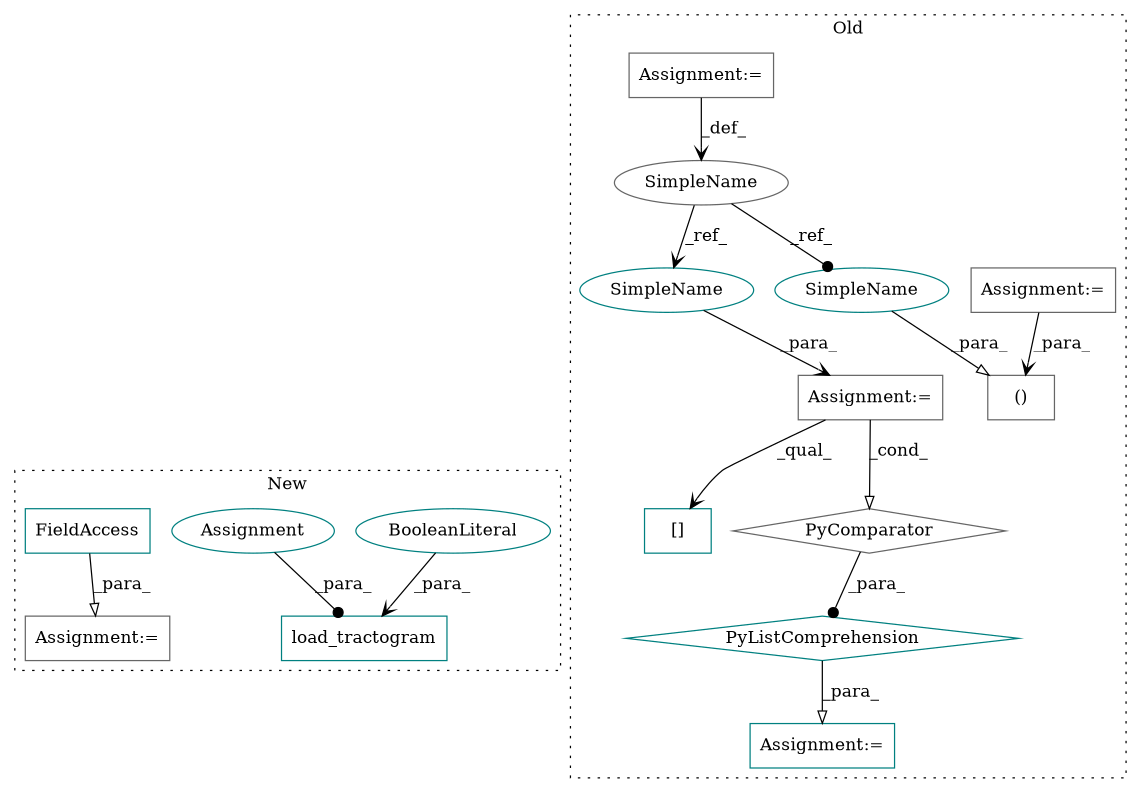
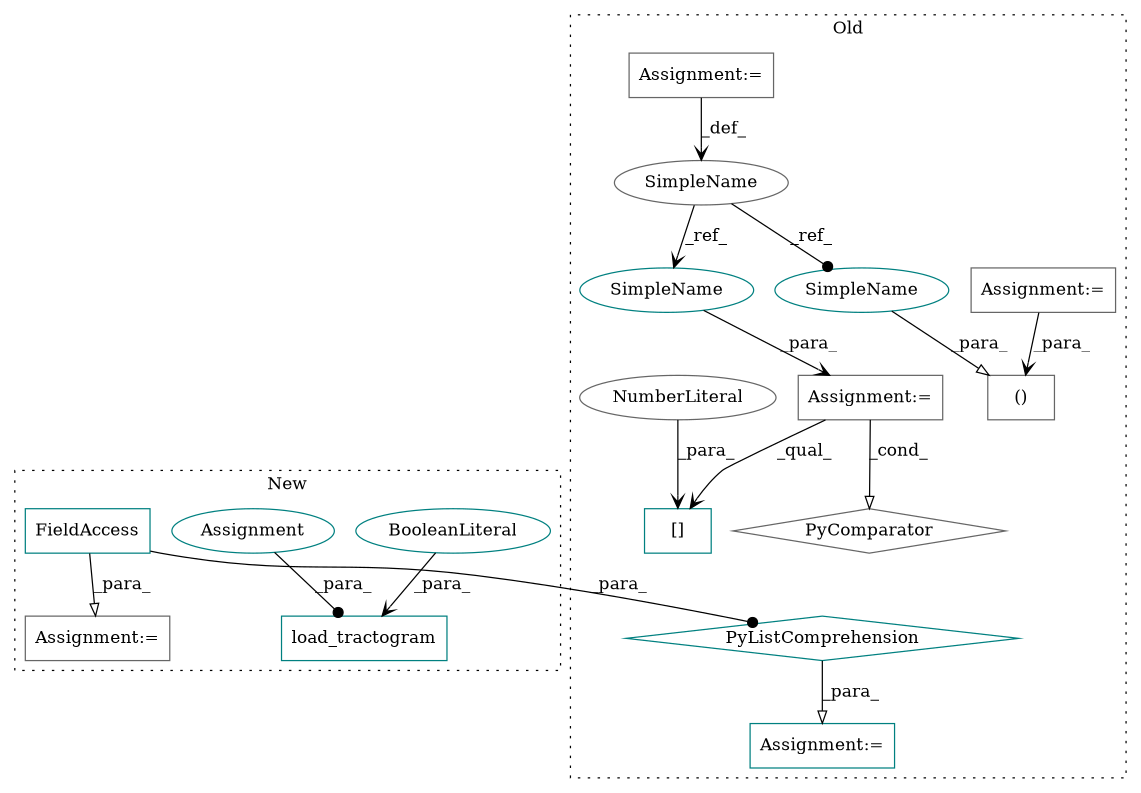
none -> (678, 398)
(848, 580) -> (450, 573)
